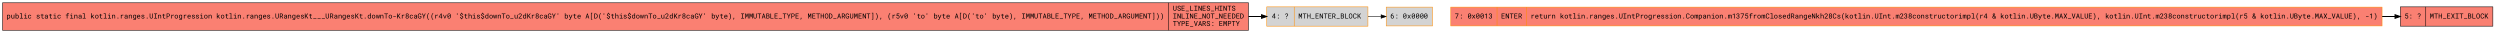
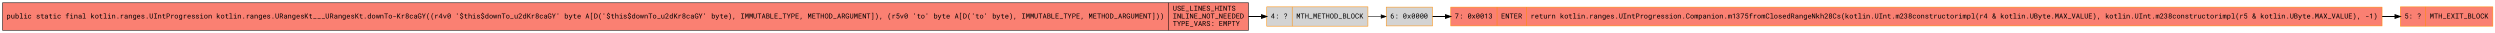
(1330, 16) -> (1330, 16)
none -> (1439, 17)
(2447, 17) -> (2447, 17)
